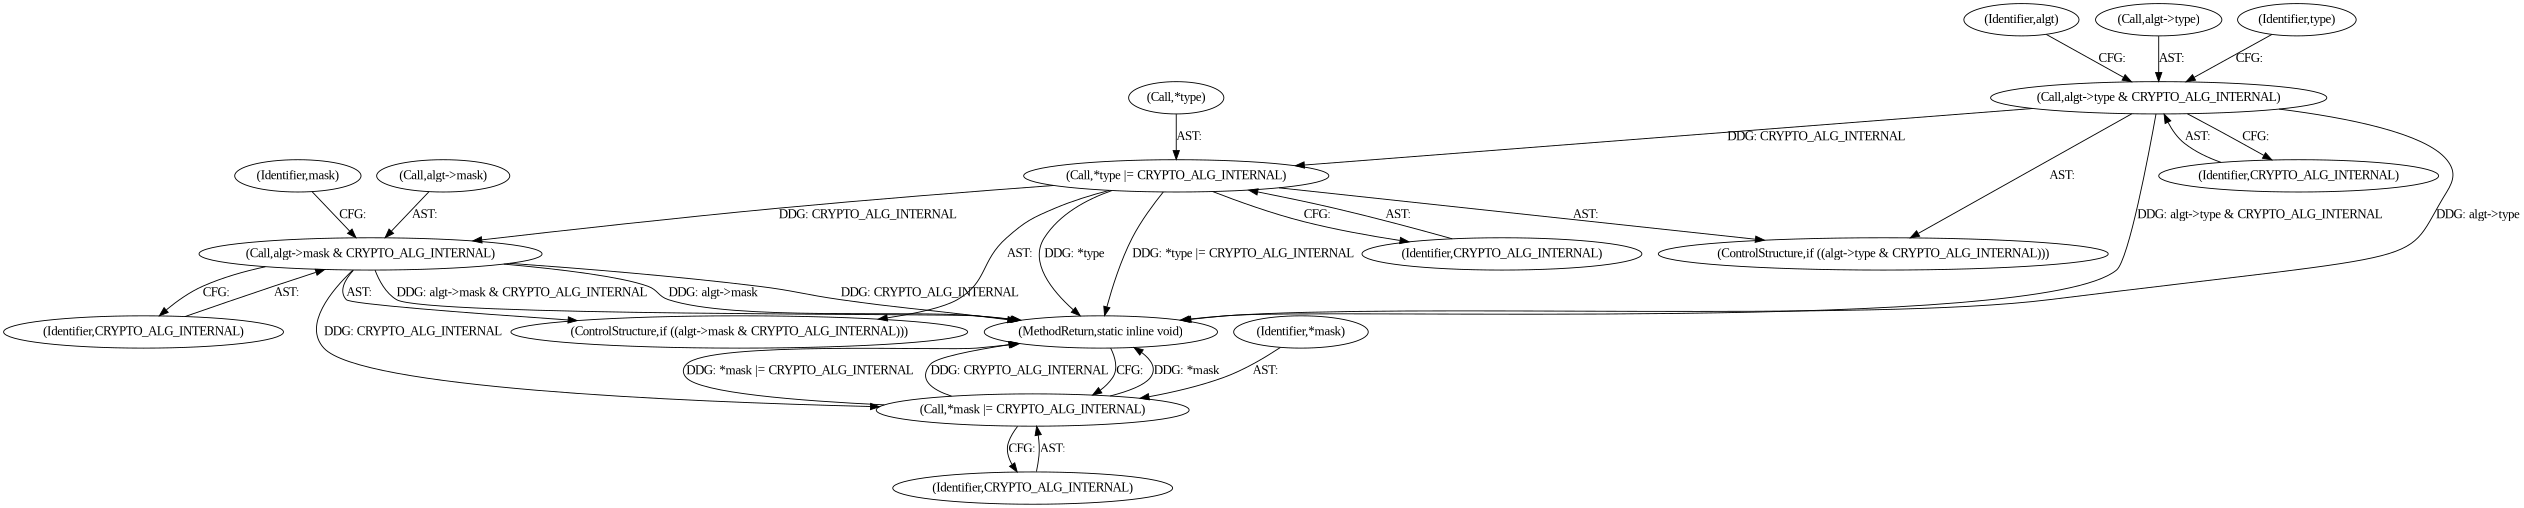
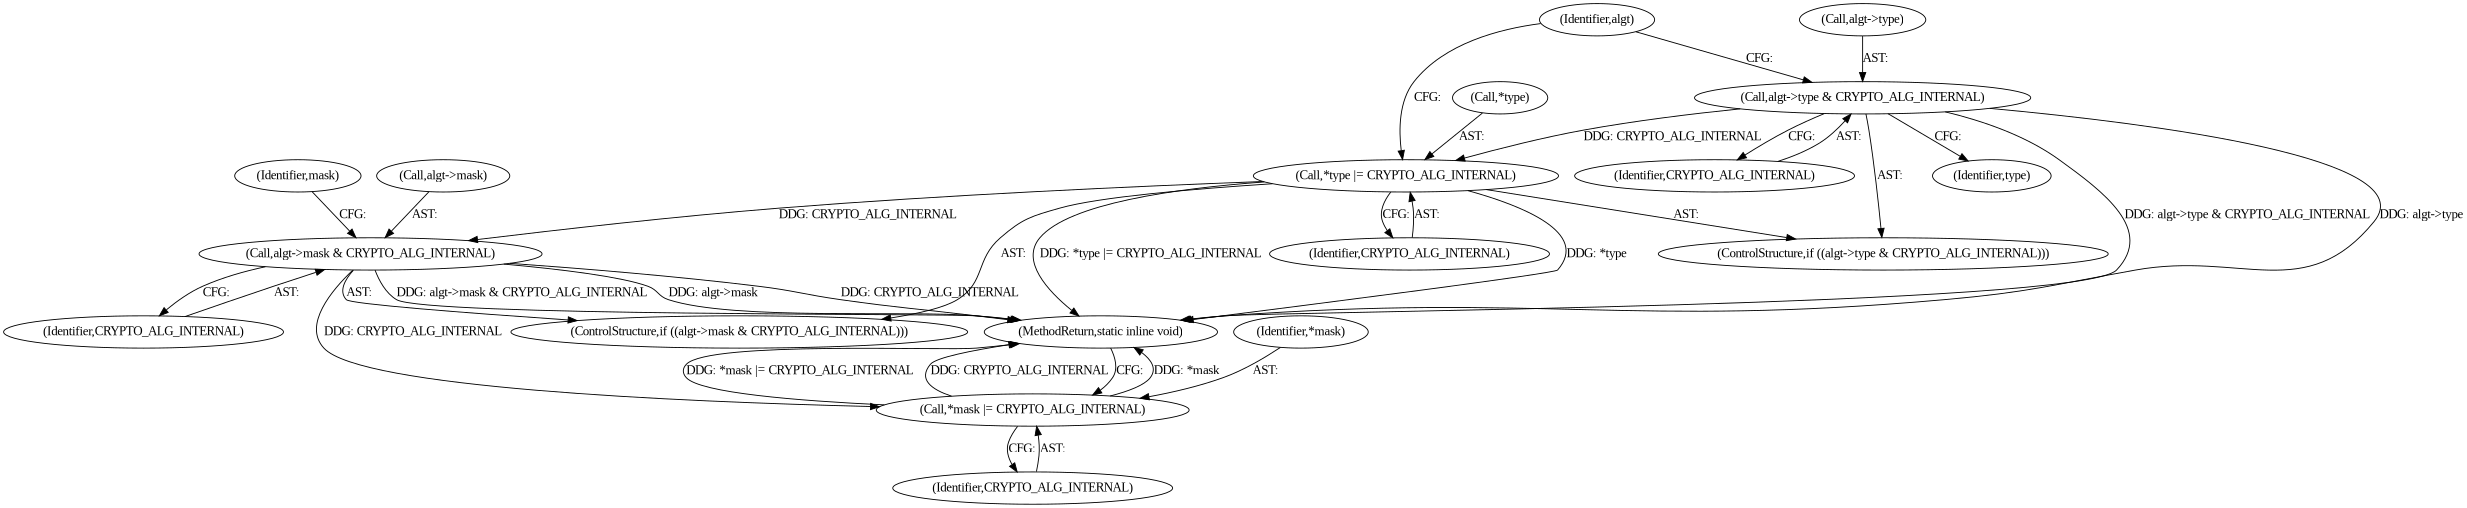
(2233, 56) -> (1924, 135)
none -> (1440, 58)
